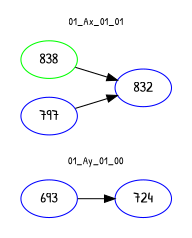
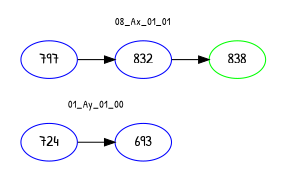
(96, 22) -> (143, 22)
(91, 72) -> (185, 60)
(91, 199) -> (91, 142)
